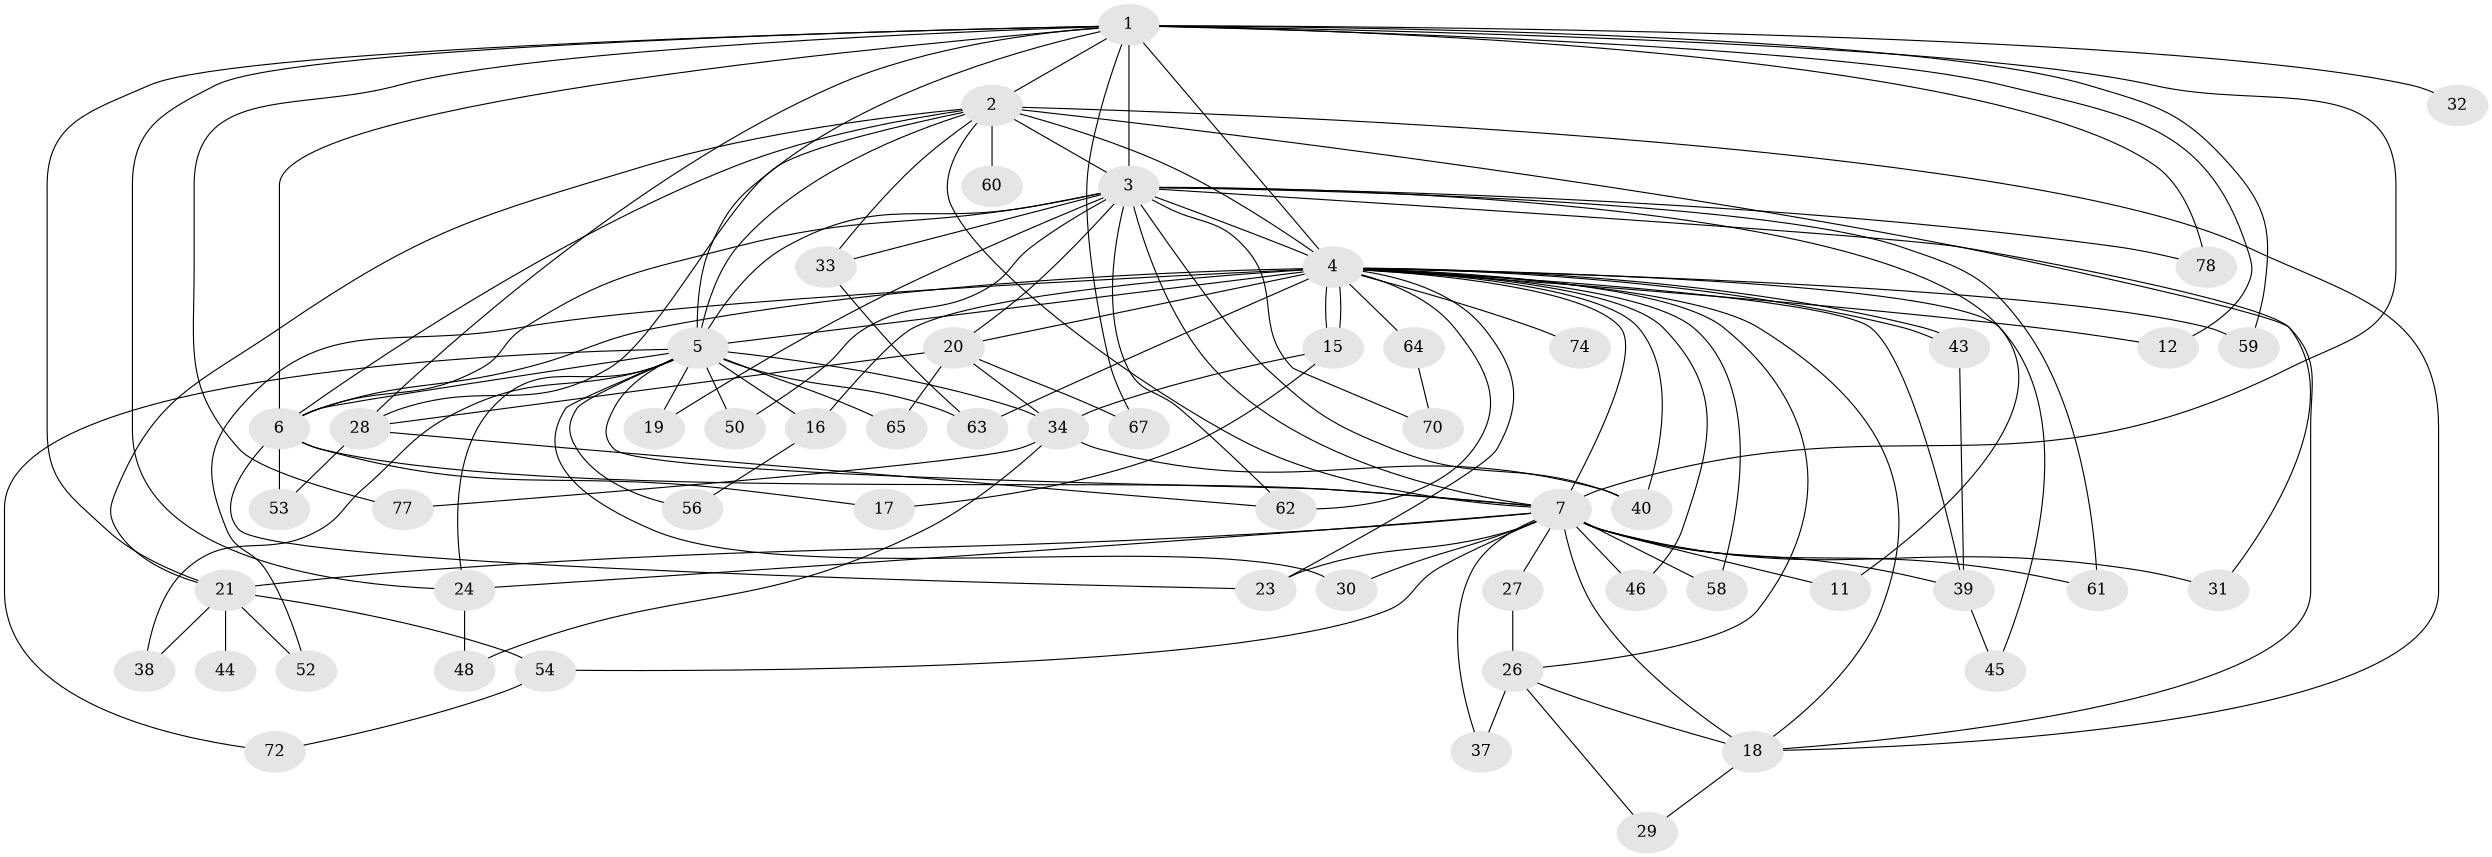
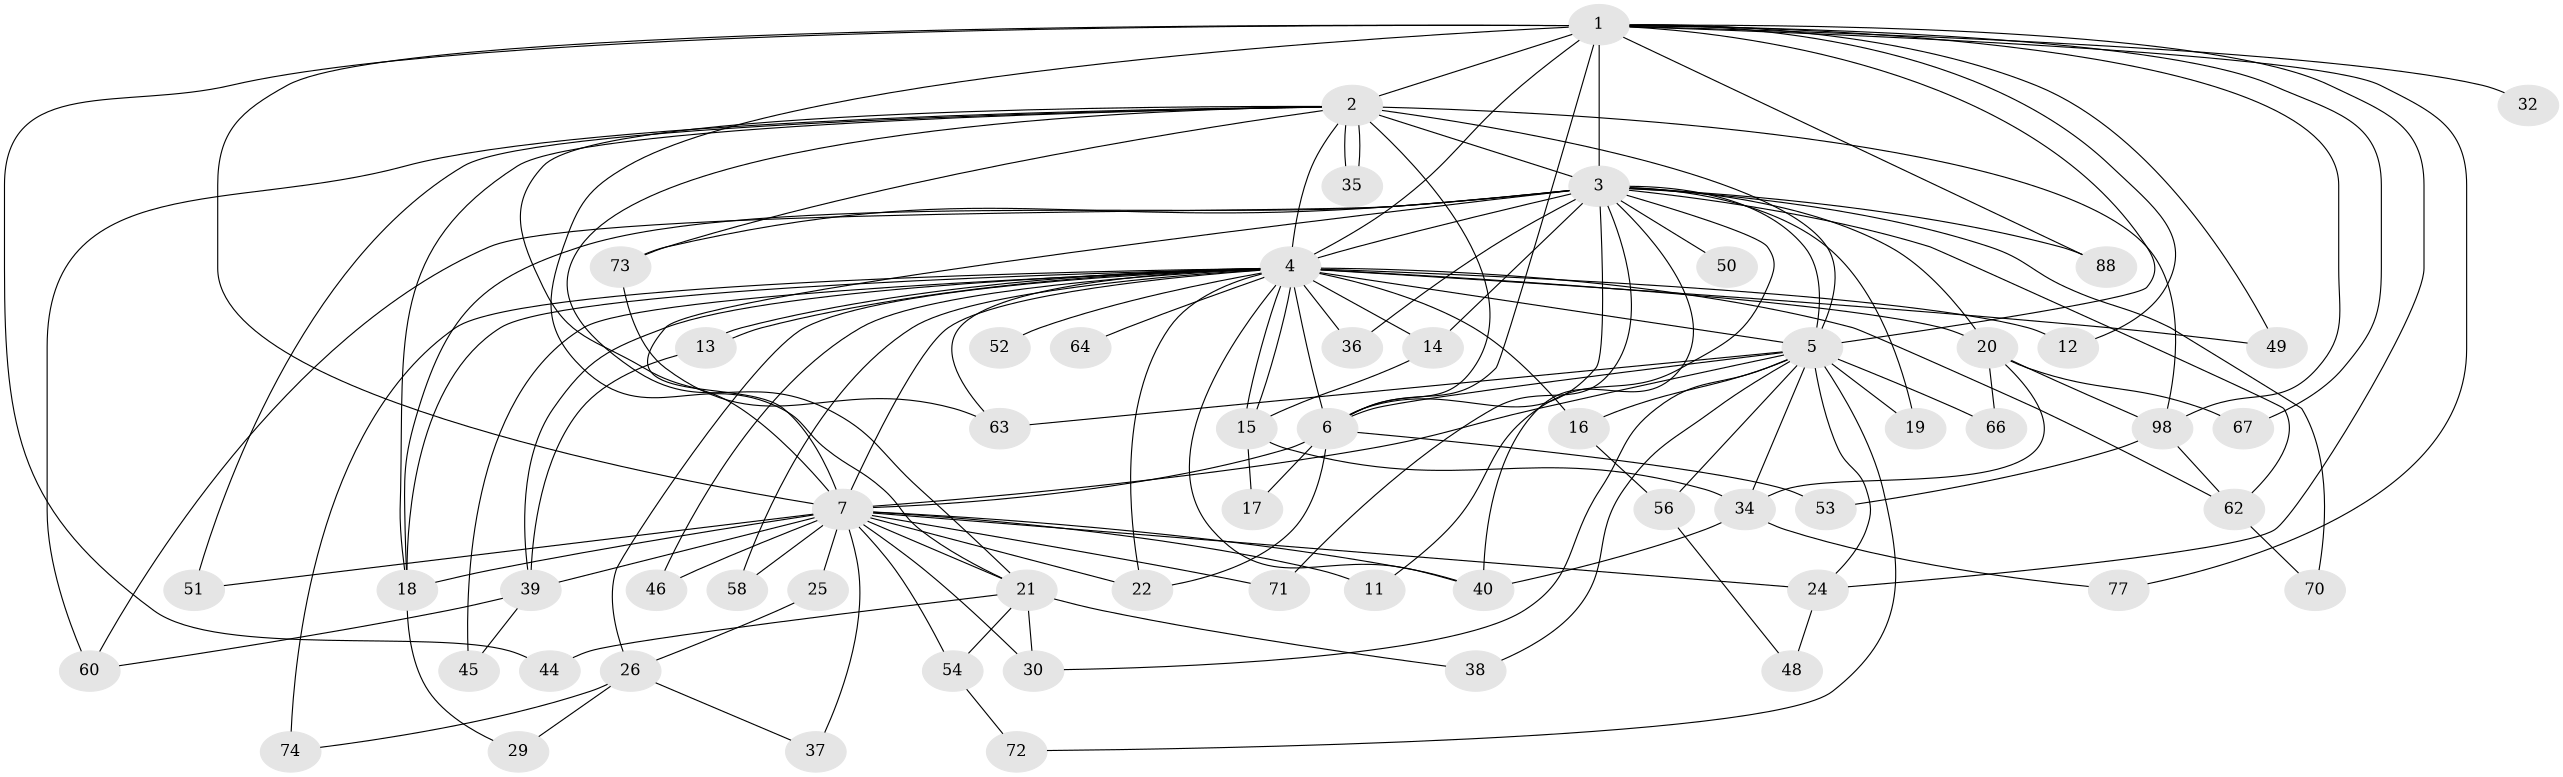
none -> (273, 79)
none -> (1352, 186)
none -> (620, 228)
(826, 267) -> (621, 267)
(2206, 267) -> (2106, 267)
none -> (1352, 348)
none -> (1433, 348)
(1959, 348) -> (706, 348)
(2249, 348) -> (2277, 348)
(1423, 388) -> (2278, 553)
(720, 396) -> none
(360, 429) -> (2163, 429)
(897, 429) -> (1996, 429)
none -> (1166, 535)
(779, 584) -> (1728, 590)
(1266, 590) -> (1142, 590)
(1513, 590) -> (818, 590)
(2097, 590) -> (1279, 590)
(2219, 590) -> (194, 590)
(266, 631) -> (1030, 631)
none -> (331, 632)
(1631, 715) -> (480, 720)
